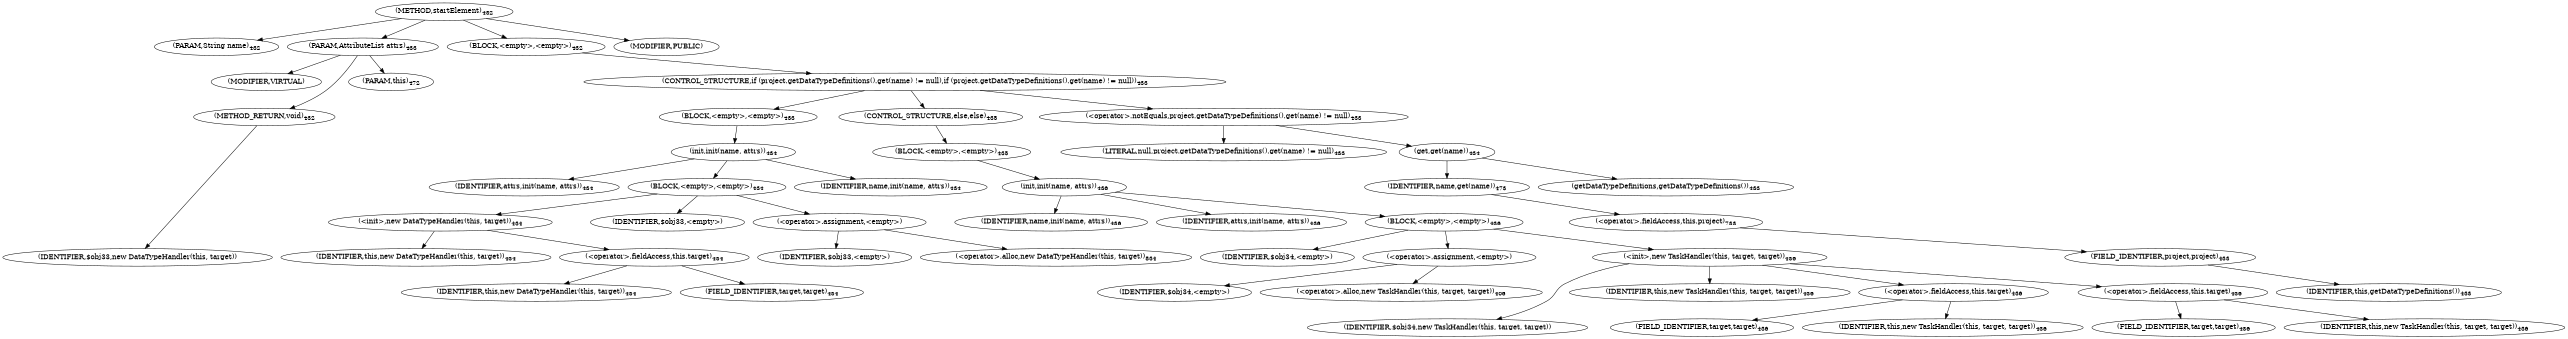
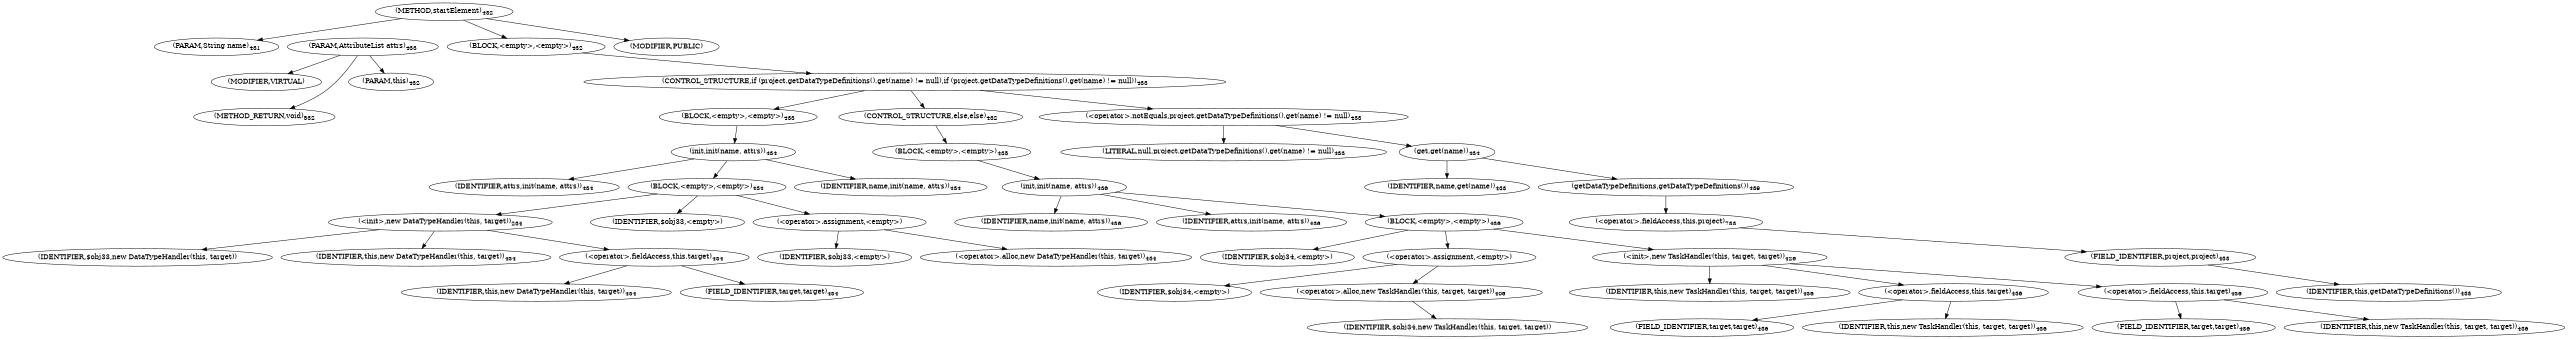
(406, 28) -> none
(255, 46) -> (255, 46)
(414, 81) -> (414, 81)
(309, 116) -> (309, 116)
(992, 116) -> (992, 116)
(203, 185) -> (293, 239)
(1501, 186) -> (1501, 186)
(1755, 186) -> (1755, 186)
(1553, 204) -> (1666, 202)
(517, 222) -> (517, 222)
(1151, 257) -> (1151, 257)
(1790, 257) -> (1790, 257)
(1562, 285) -> (1422, 309)
